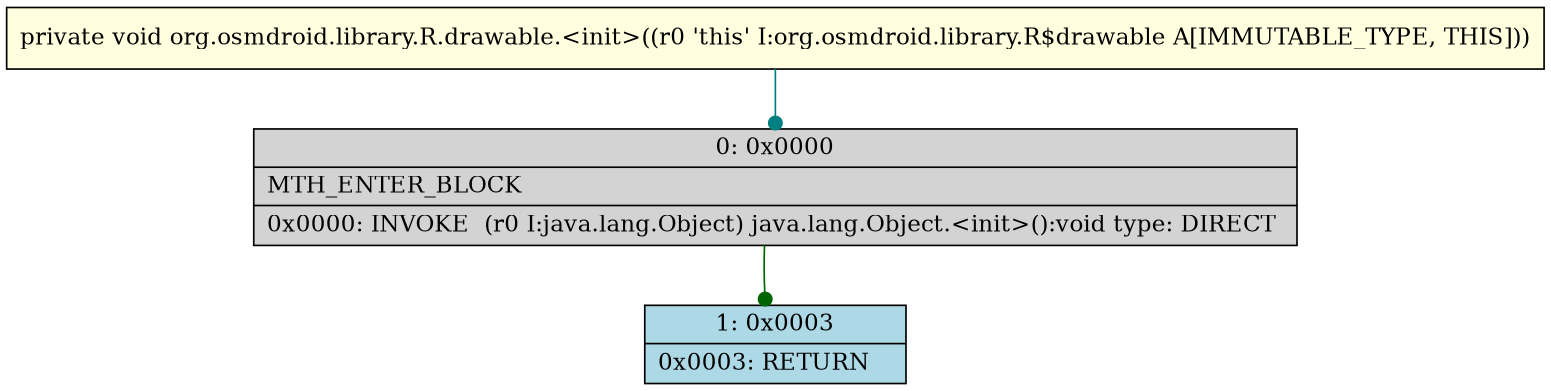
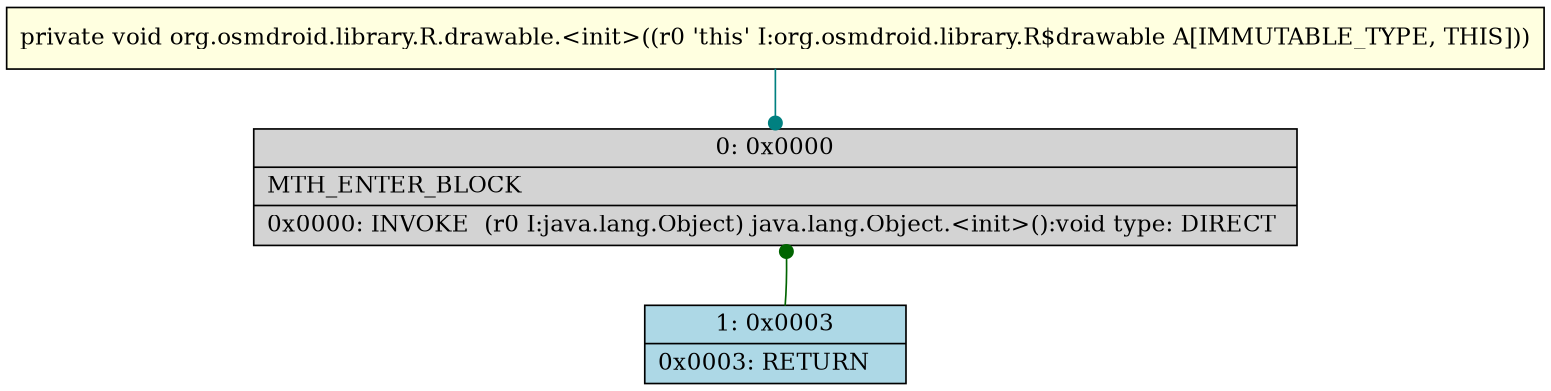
(764, 269) -> (786, 282)
